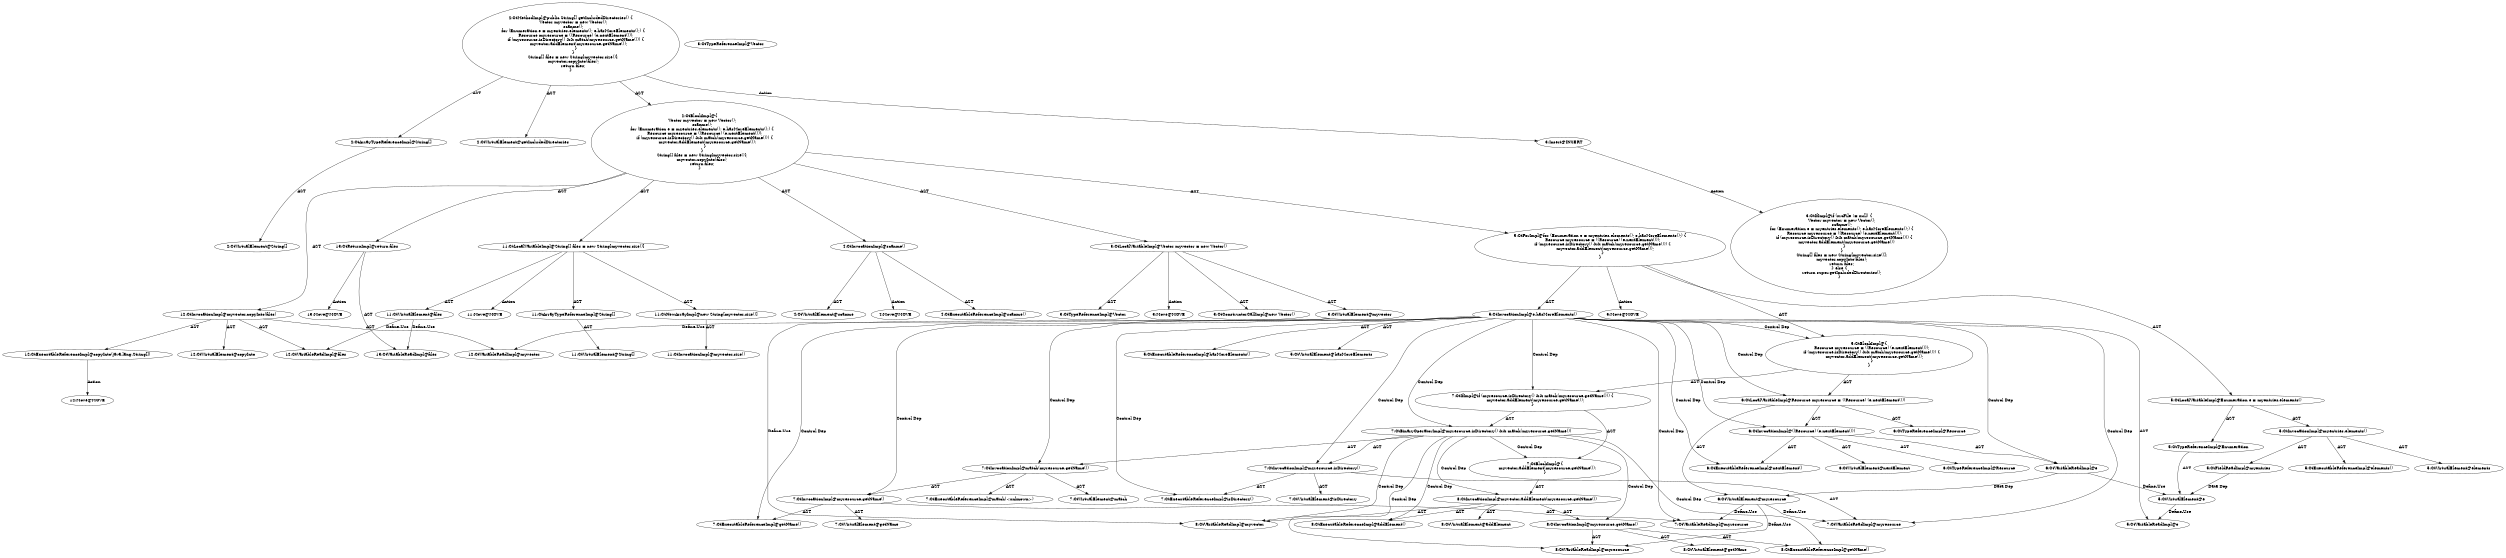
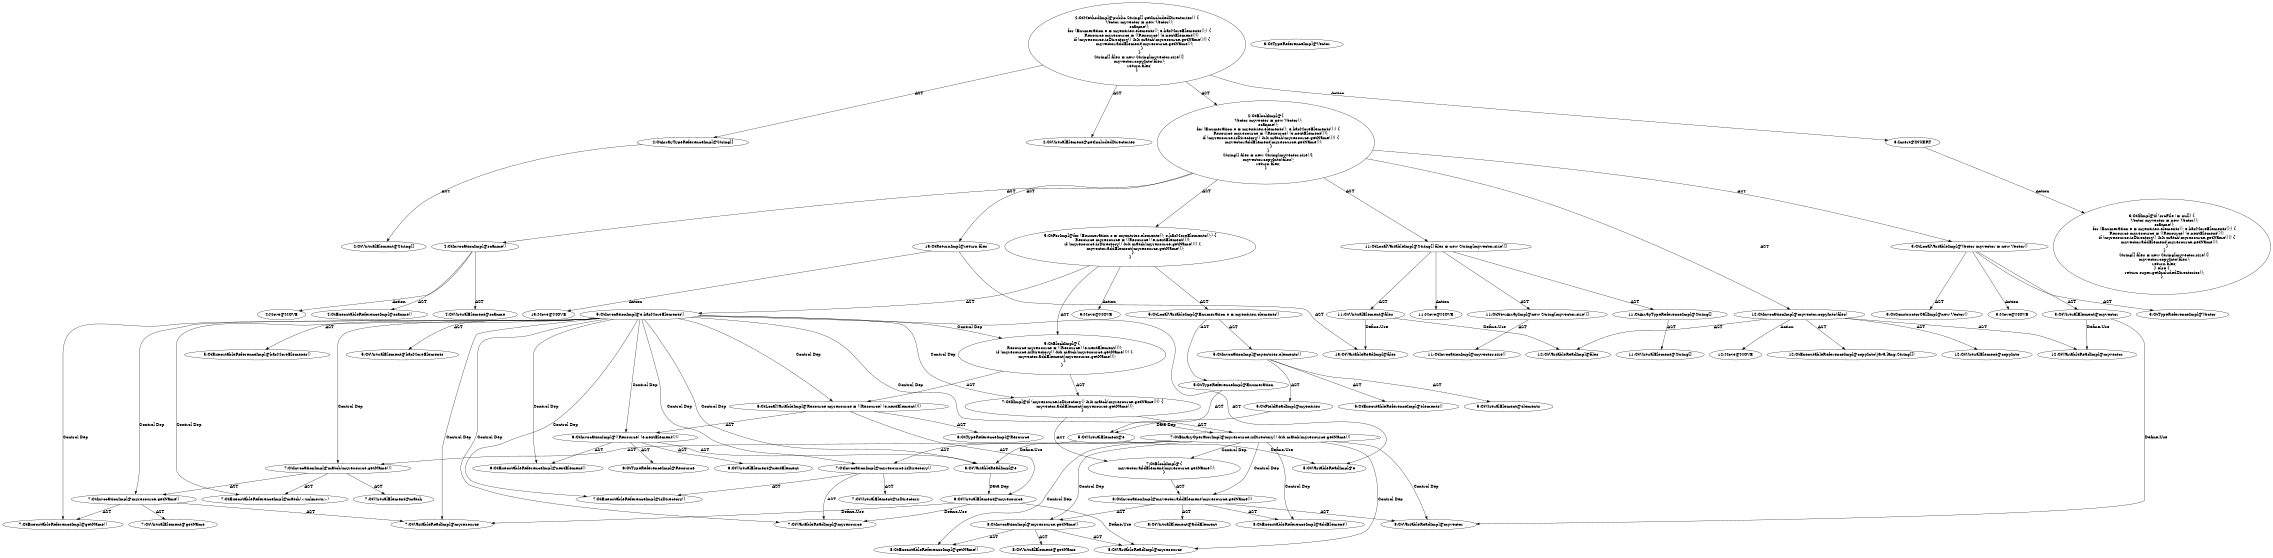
none -> (288, 325)
(88, 376) -> (1767, 333)
(2125, 484) -> (1027, 446)
